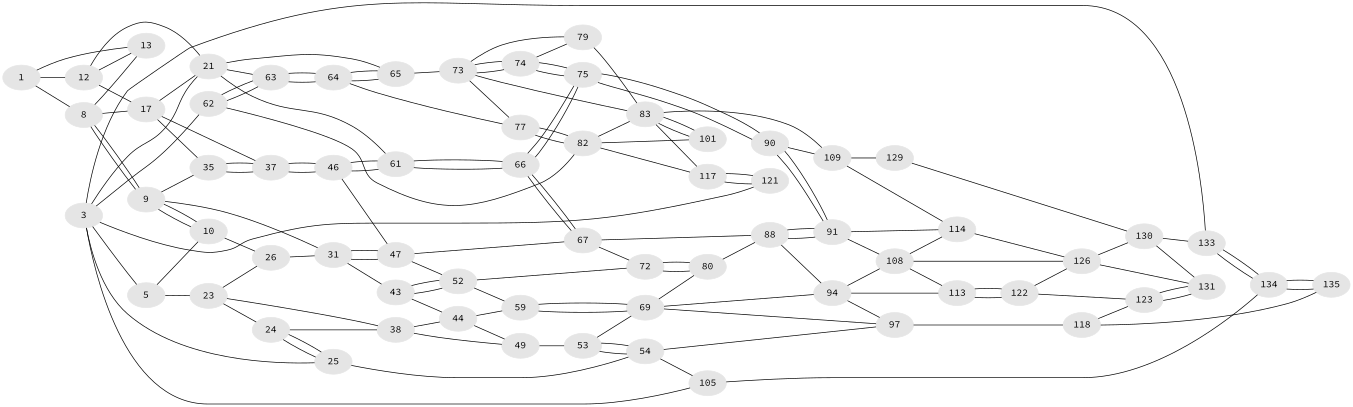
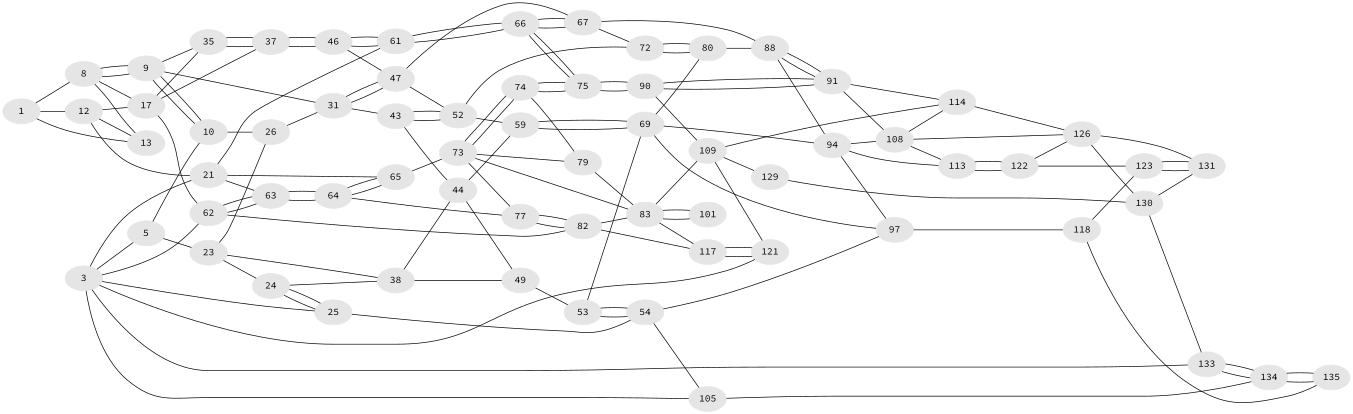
(177, 88) -> (178, 159)
(645, 141) -> none
none -> (739, 201)
